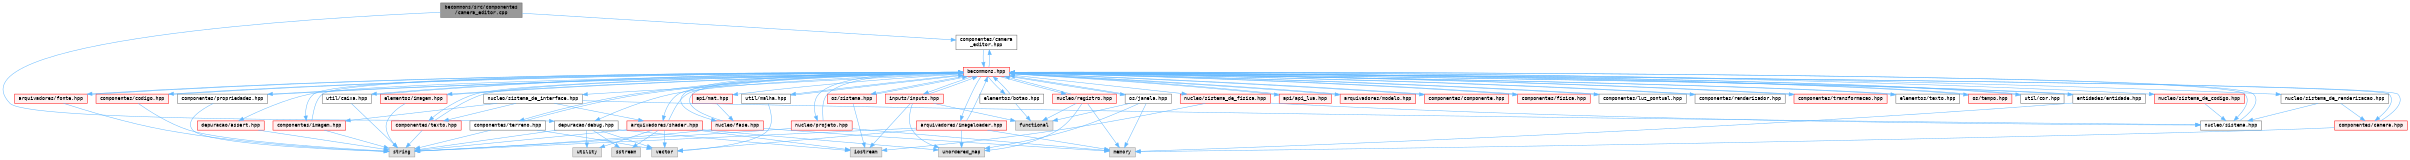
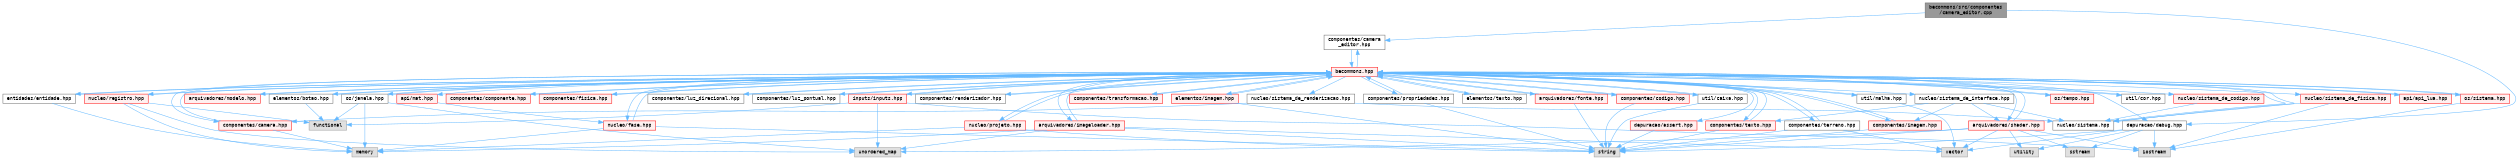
none -> (696, 99)
